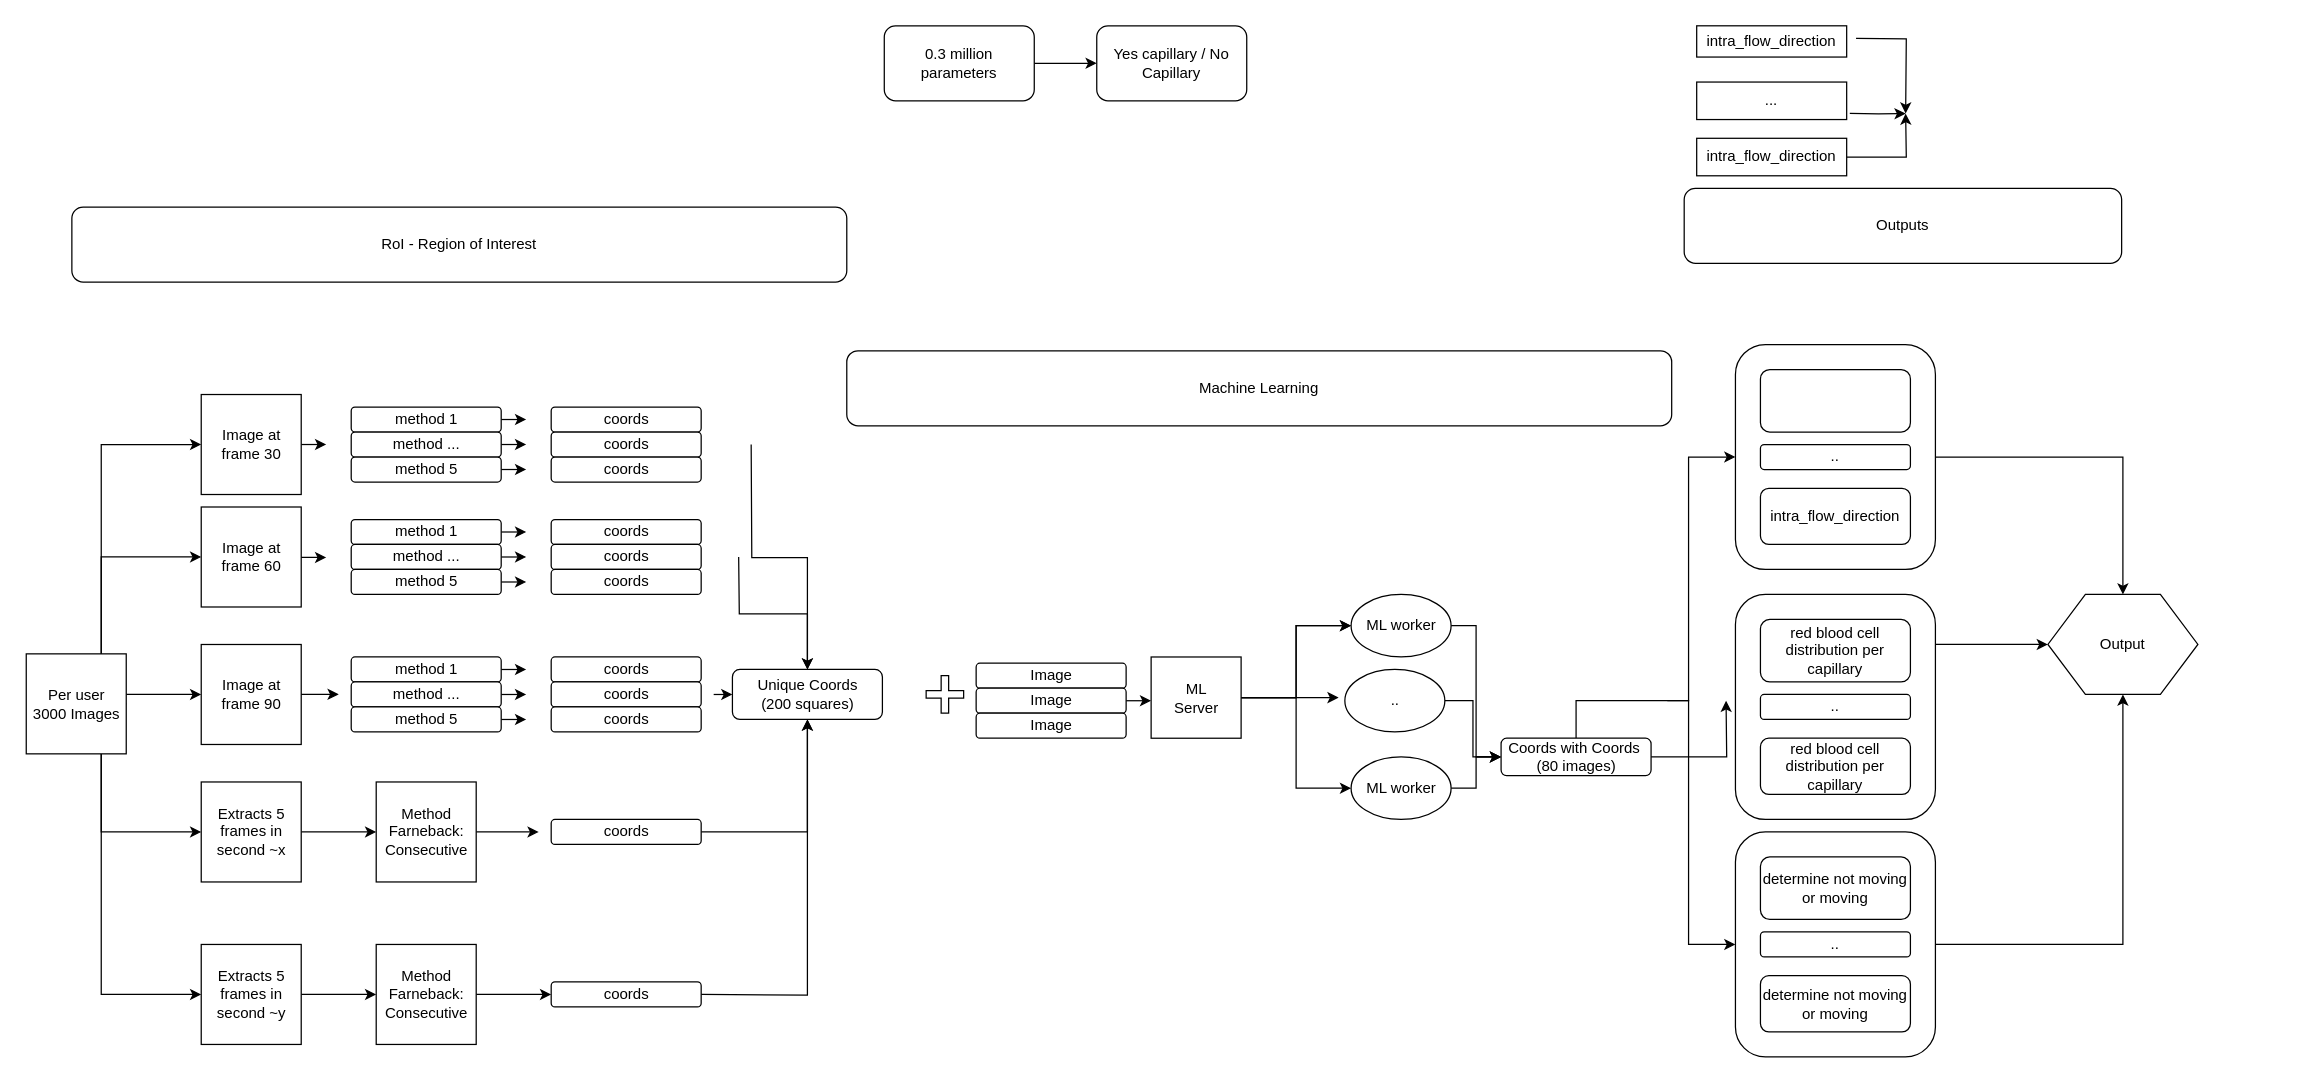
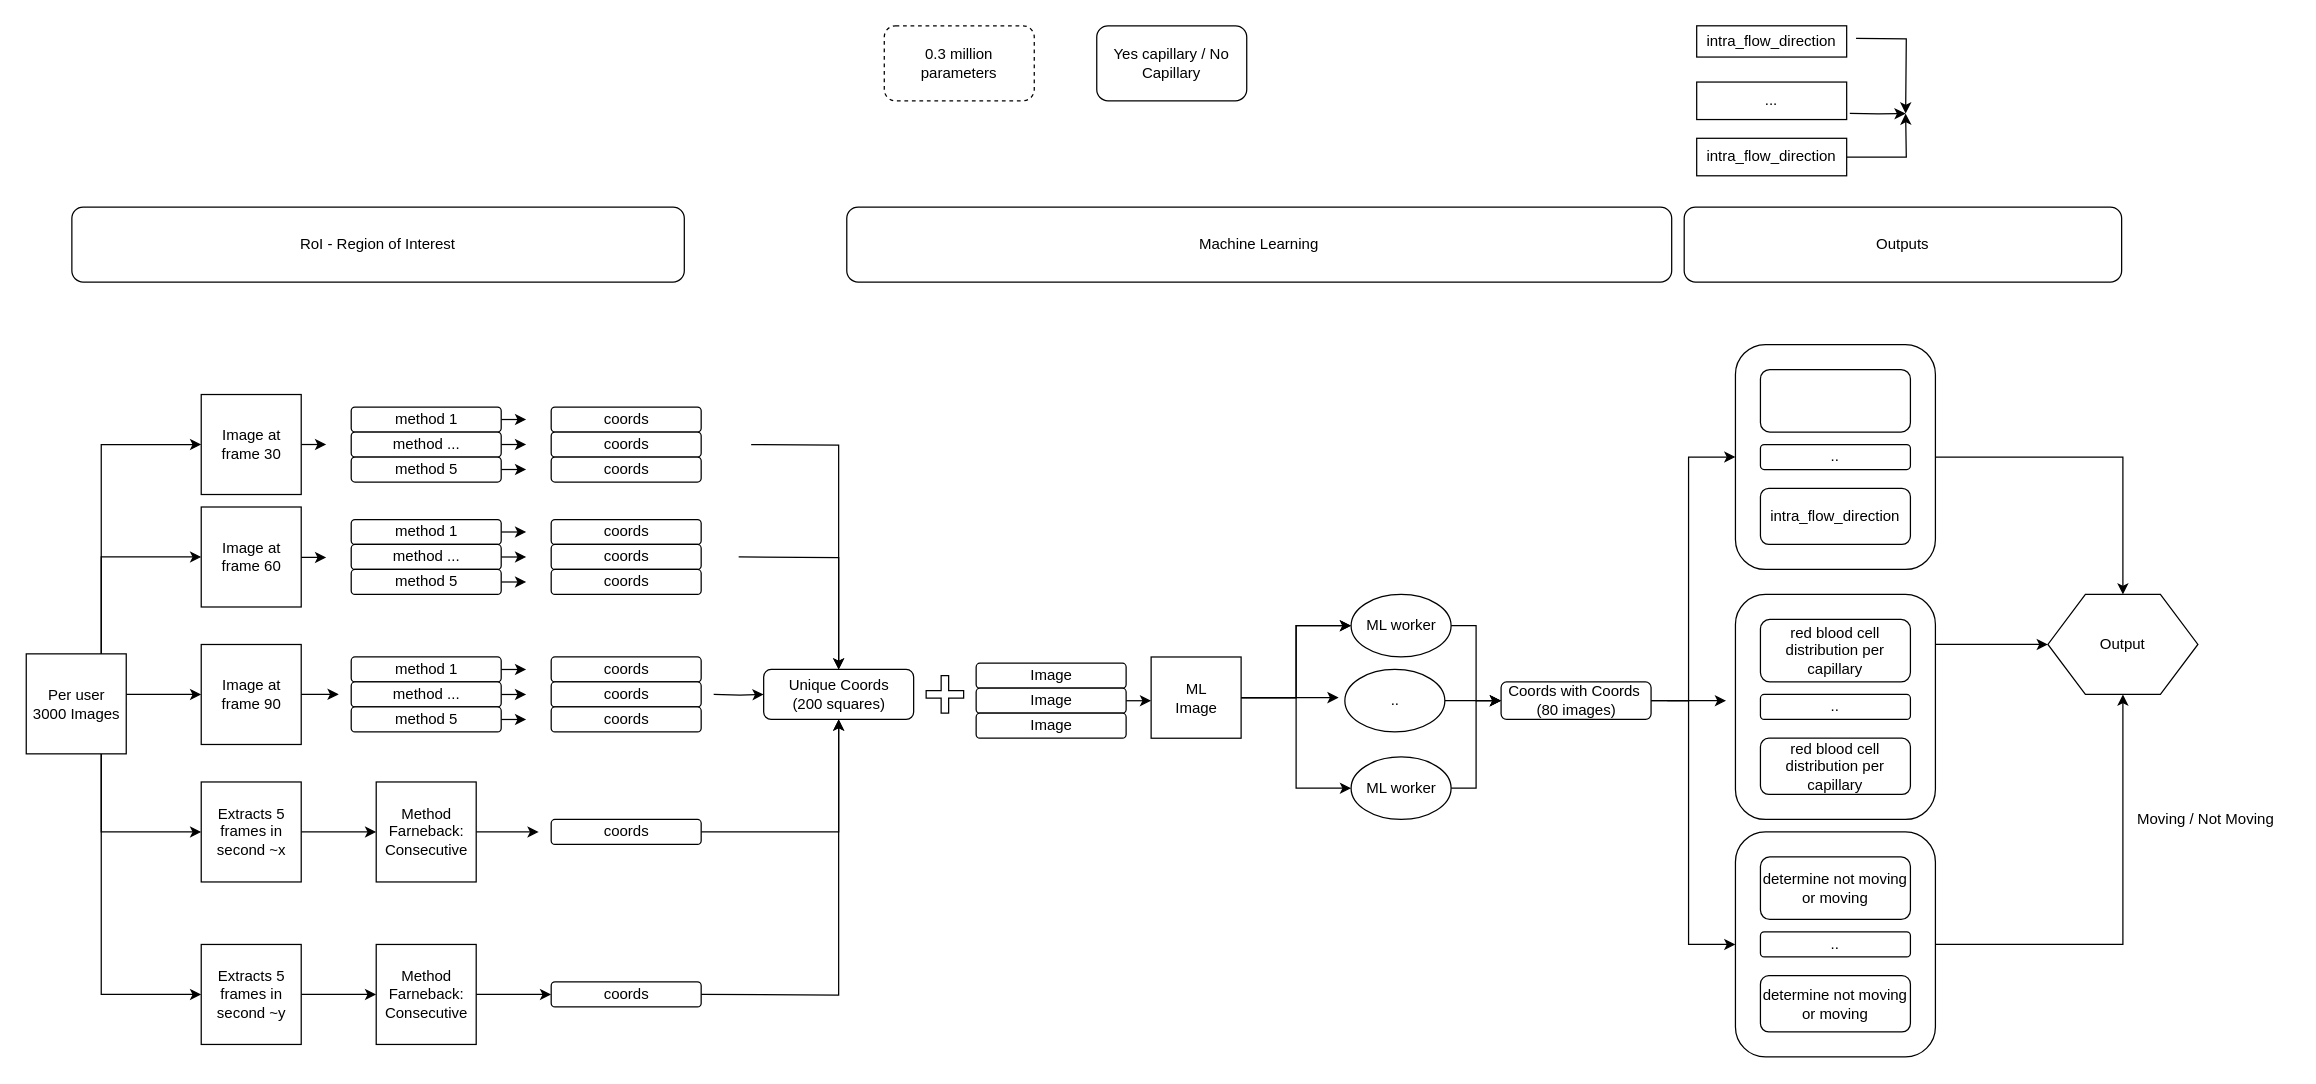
(959, 63) -> (959, 63)
(1062, 63) -> none
(1903, 226) -> (1903, 244)
(459, 244) -> (378, 244)
(1259, 388) -> (1259, 244)
(808, 694) -> (839, 694)
(1197, 698) -> (1197, 698)
(1576, 757) -> (1576, 701)
none -> (2206, 819)
